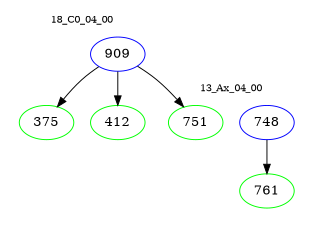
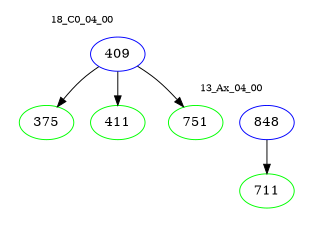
(118, 54) -> (118, 54)
(118, 123) -> (118, 123)
(267, 123) -> (267, 123)
(267, 191) -> (267, 191)
